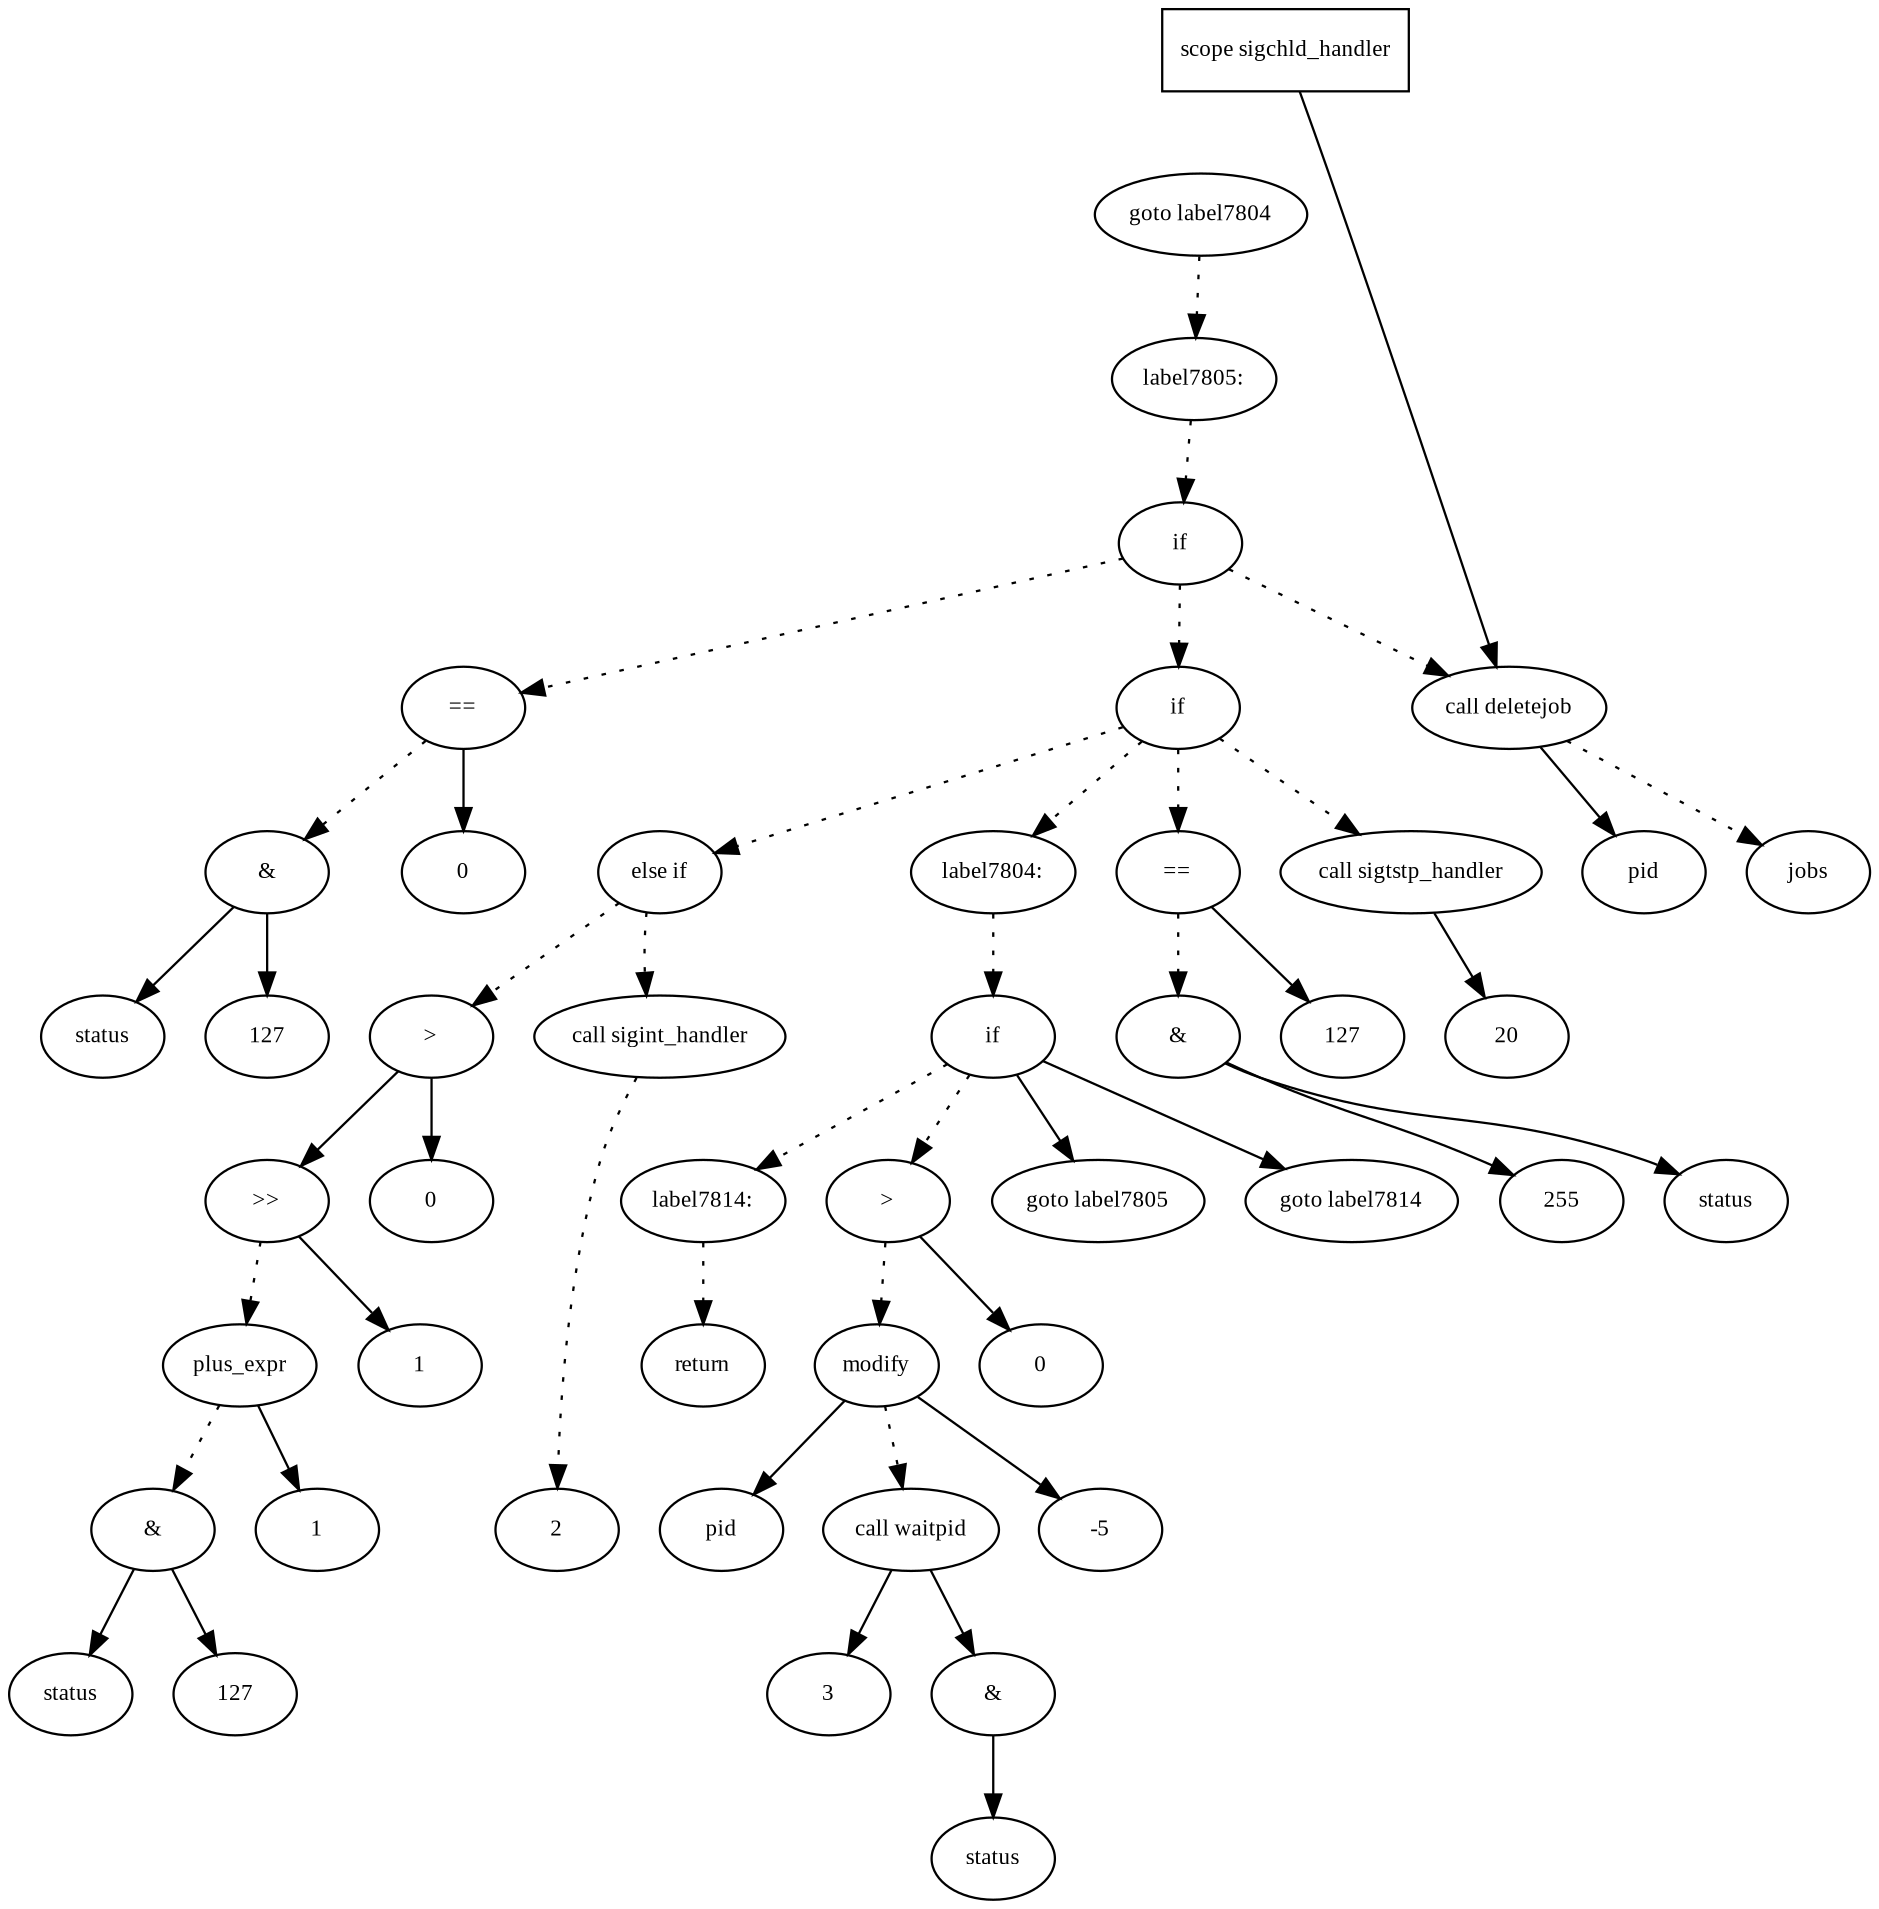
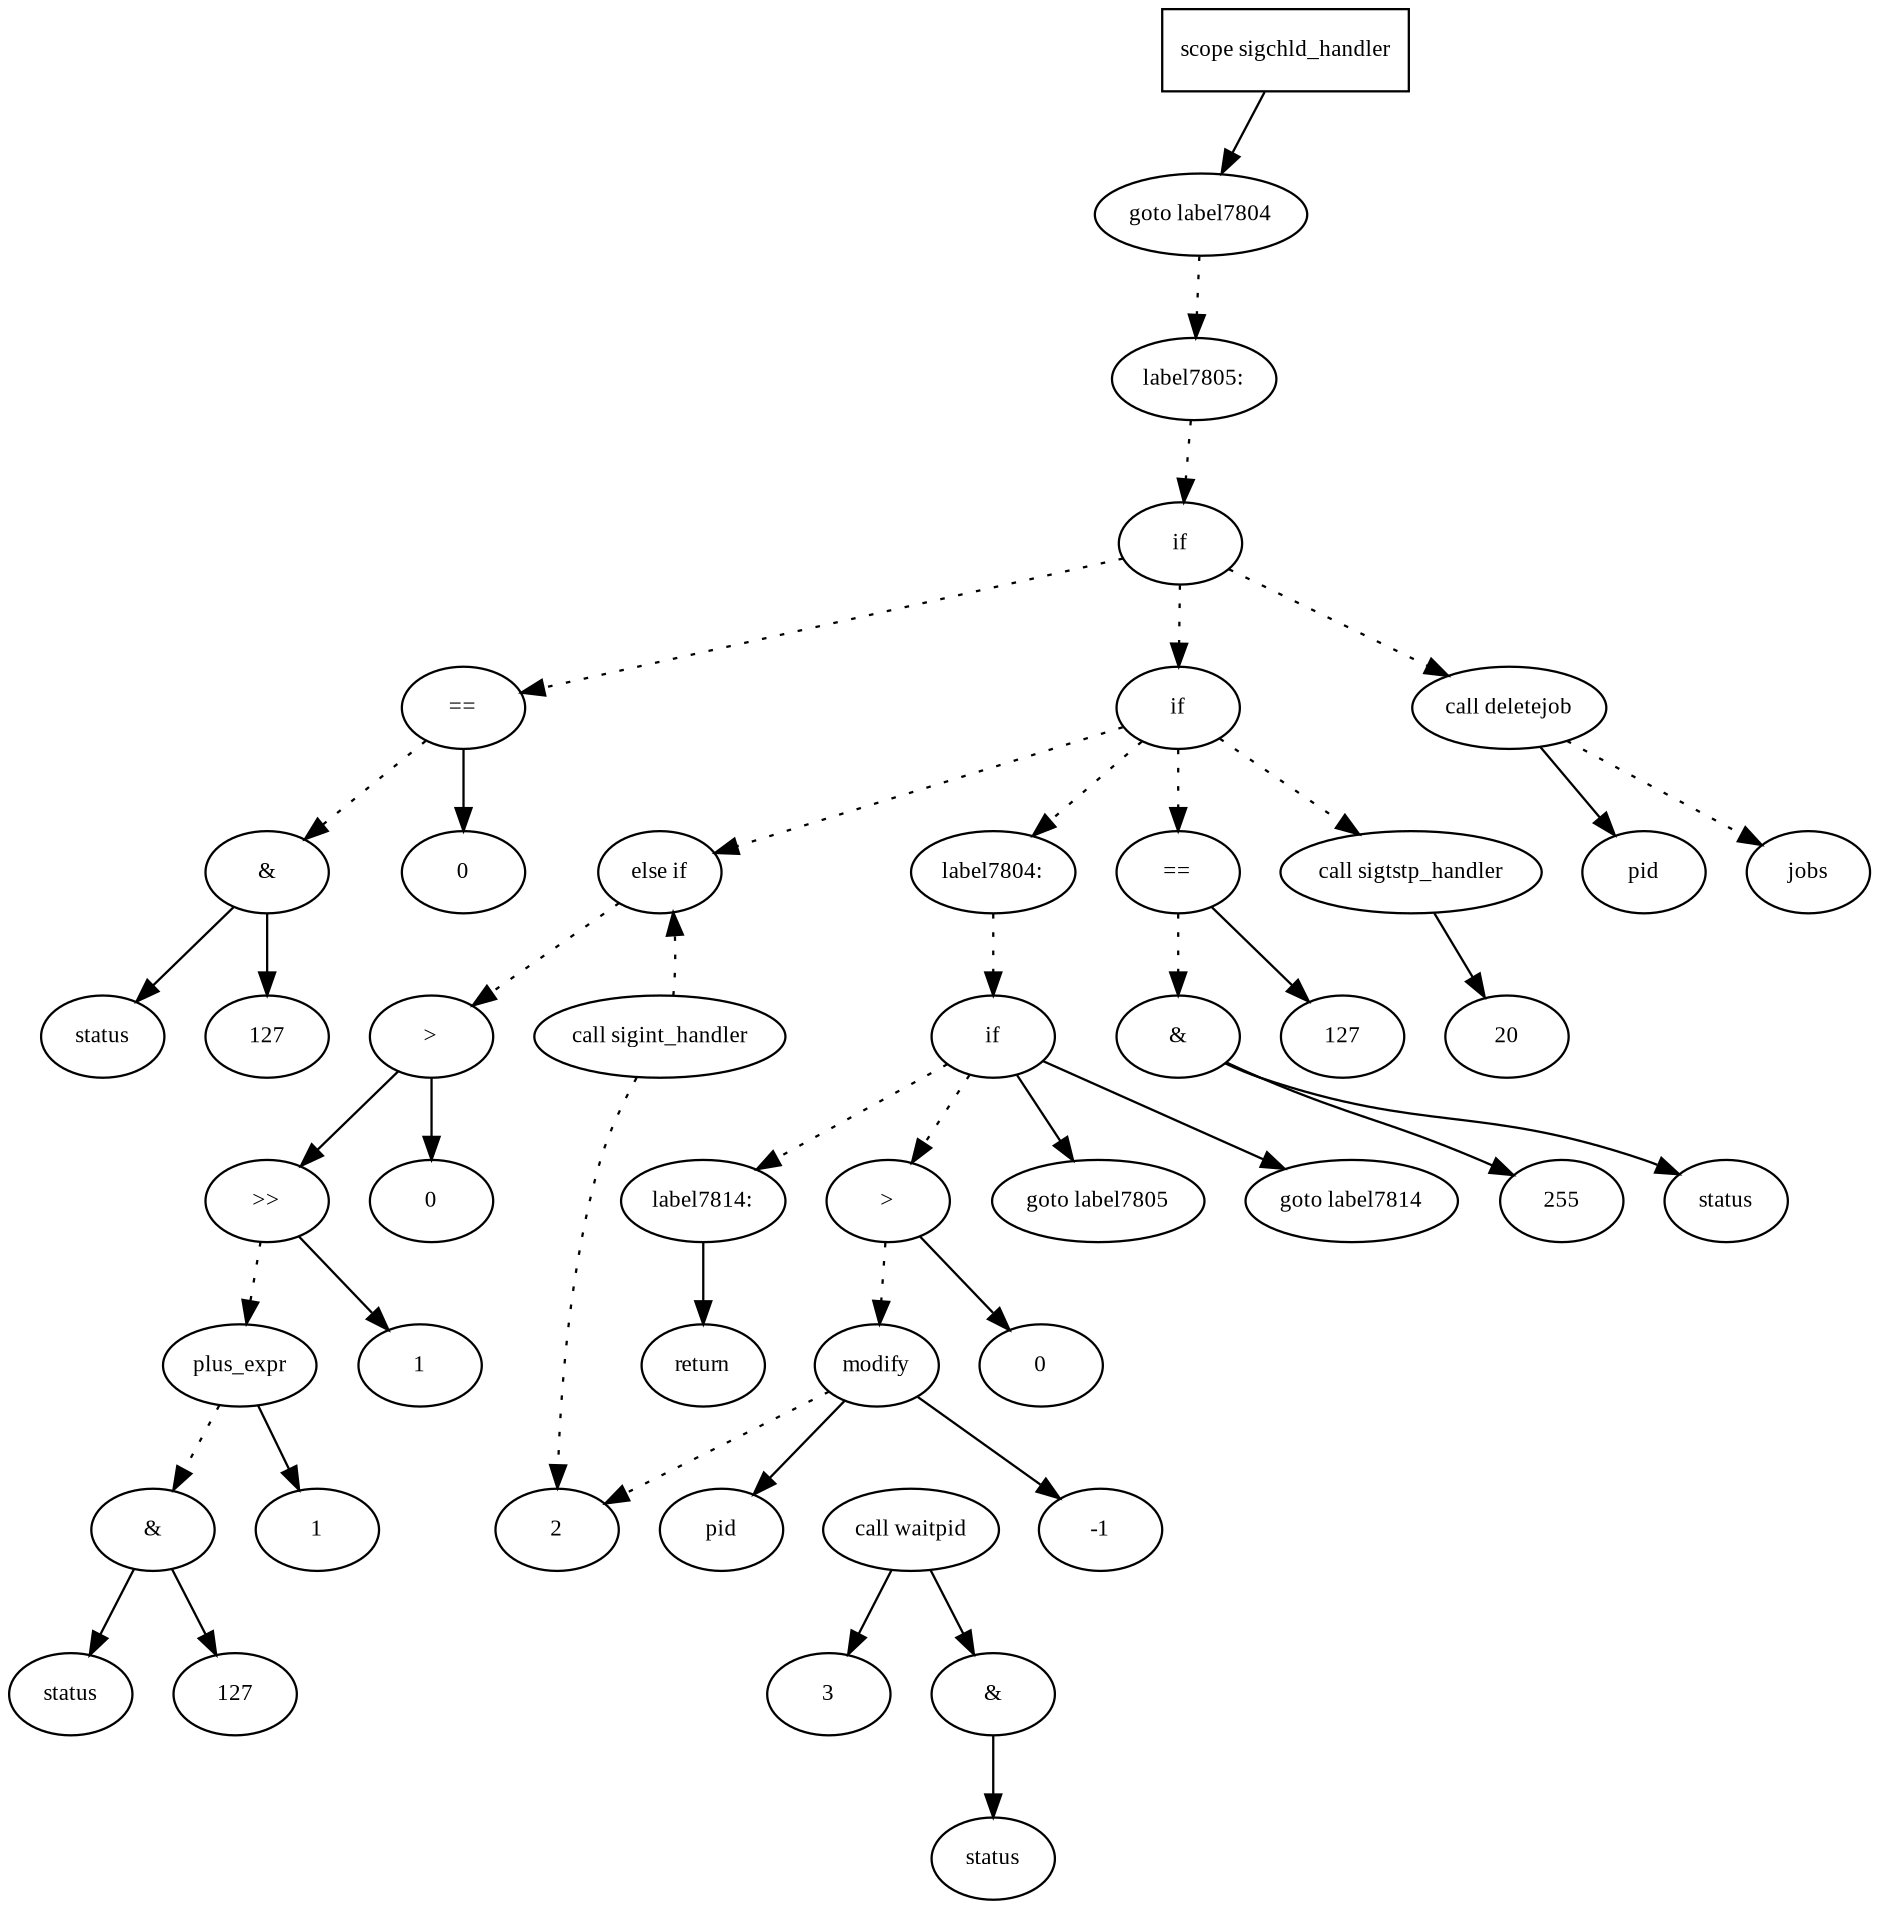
(1396, 368) -> (1249, 123)
(645, 943) -> (675, 966)
(703, 1272) -> (703, 1272)
(891, 1436) -> (727, 1442)
(1101, 1530) -> (1101, 1530)
